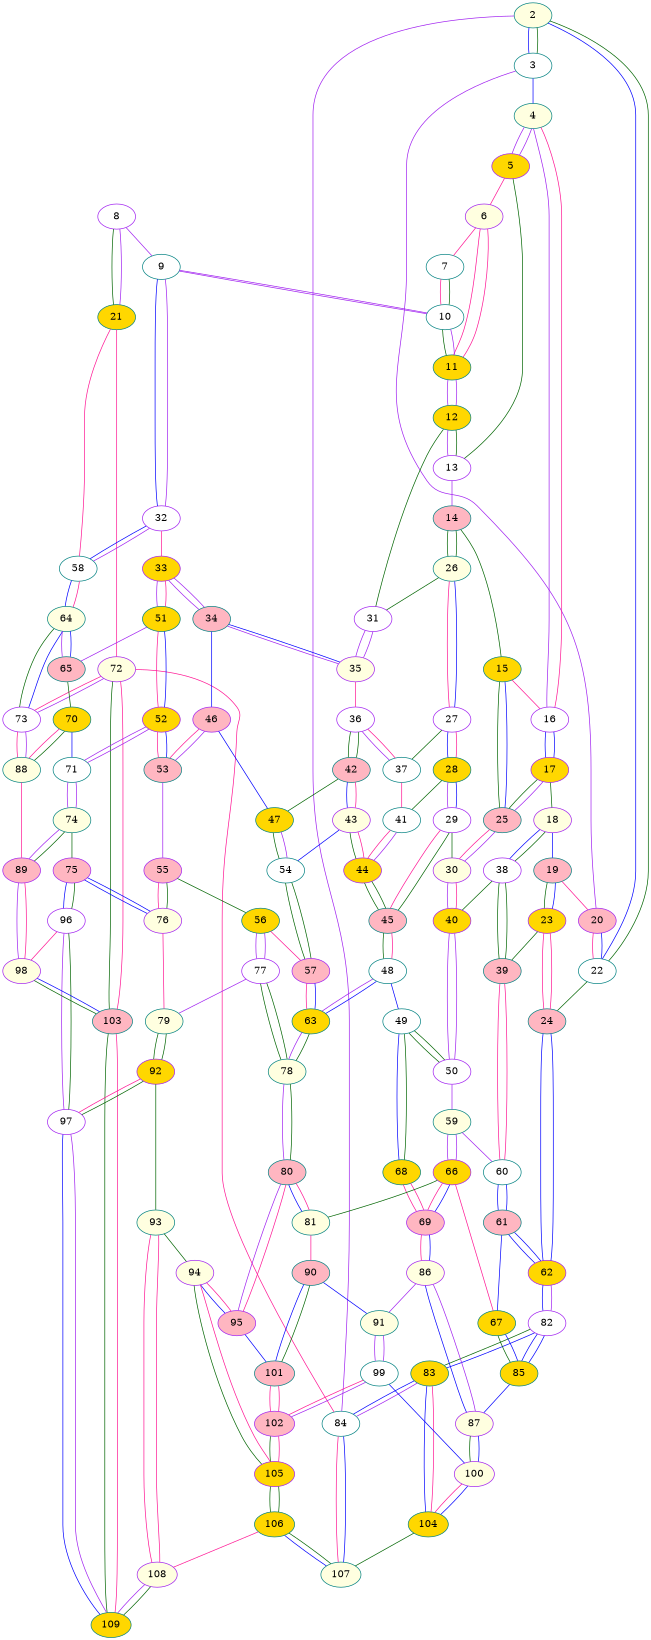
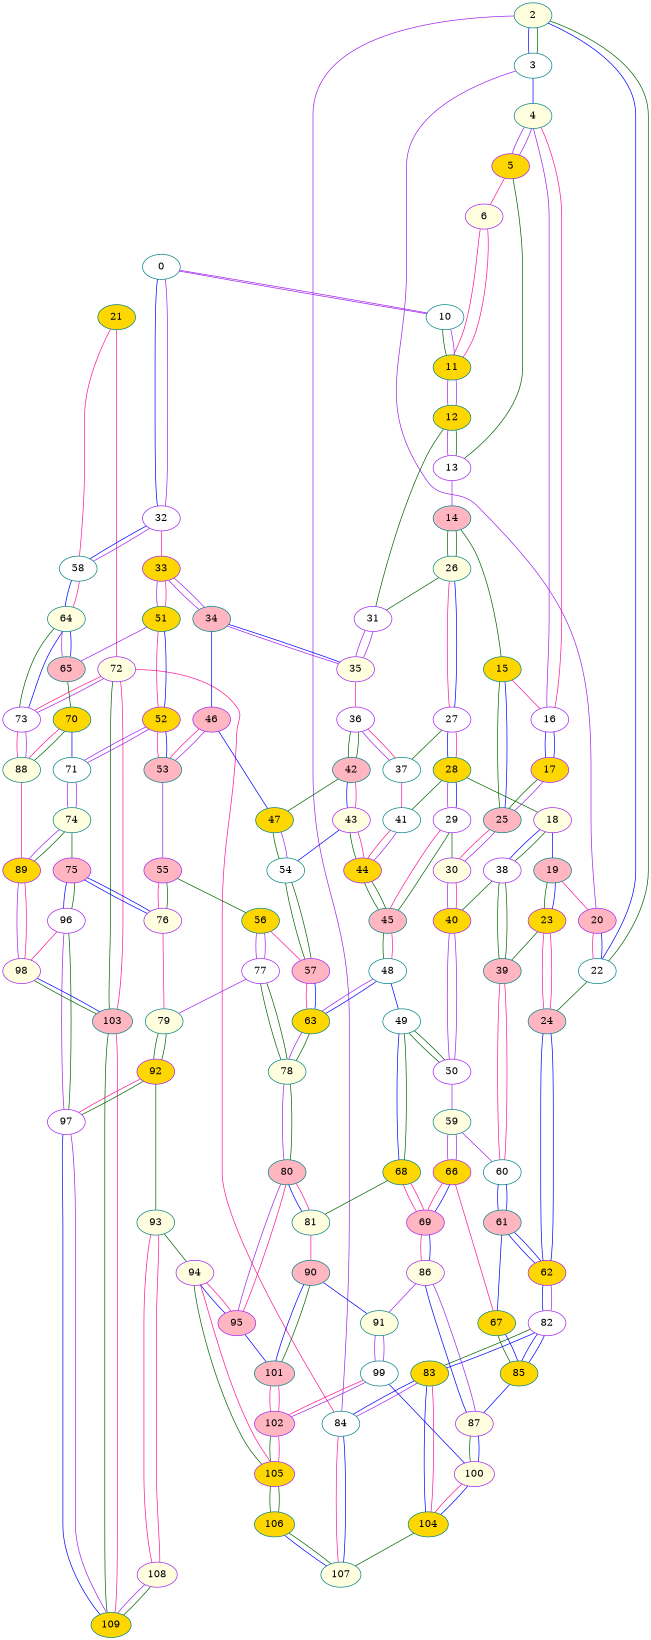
(117, 217) -> none
(161, 267) -> (161, 267)
(445, 267) -> none
(551, 795) -> (493, 791)
(22, 870) -> (22, 870)
(383, 1200) -> (356, 1197)
(216, 1550) -> none
